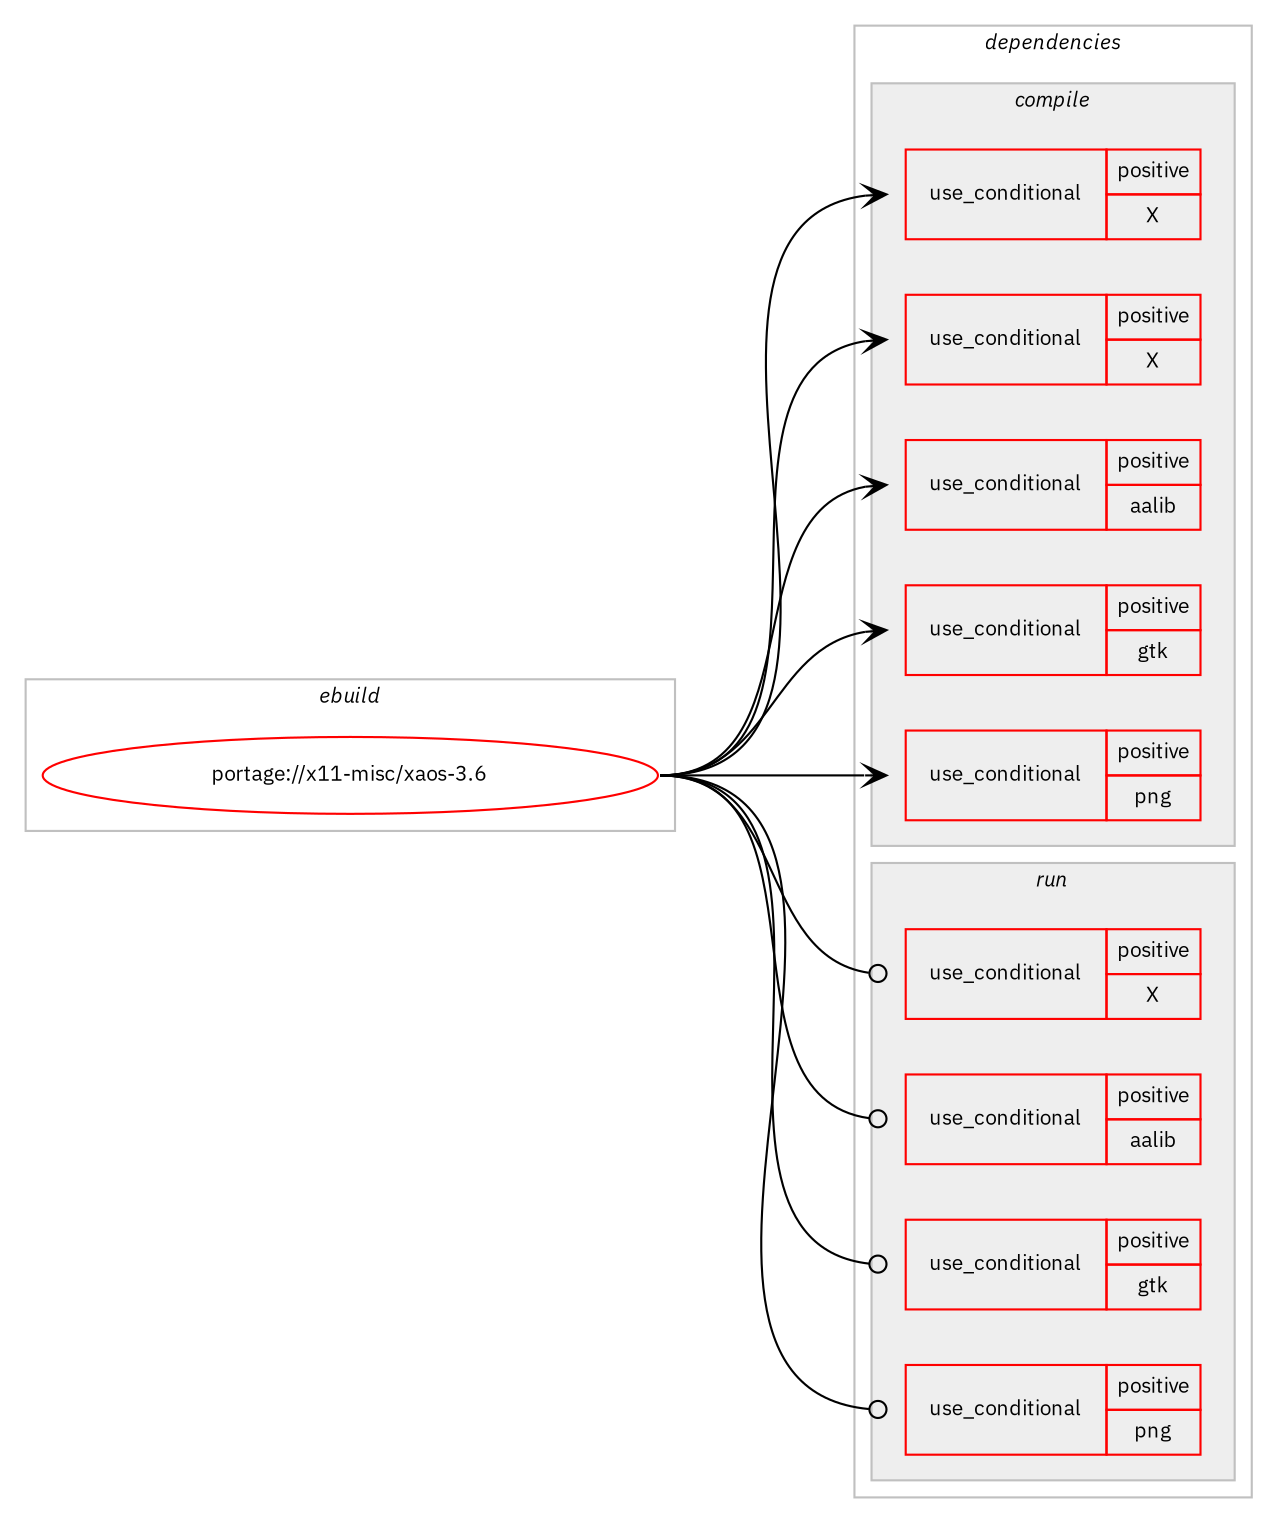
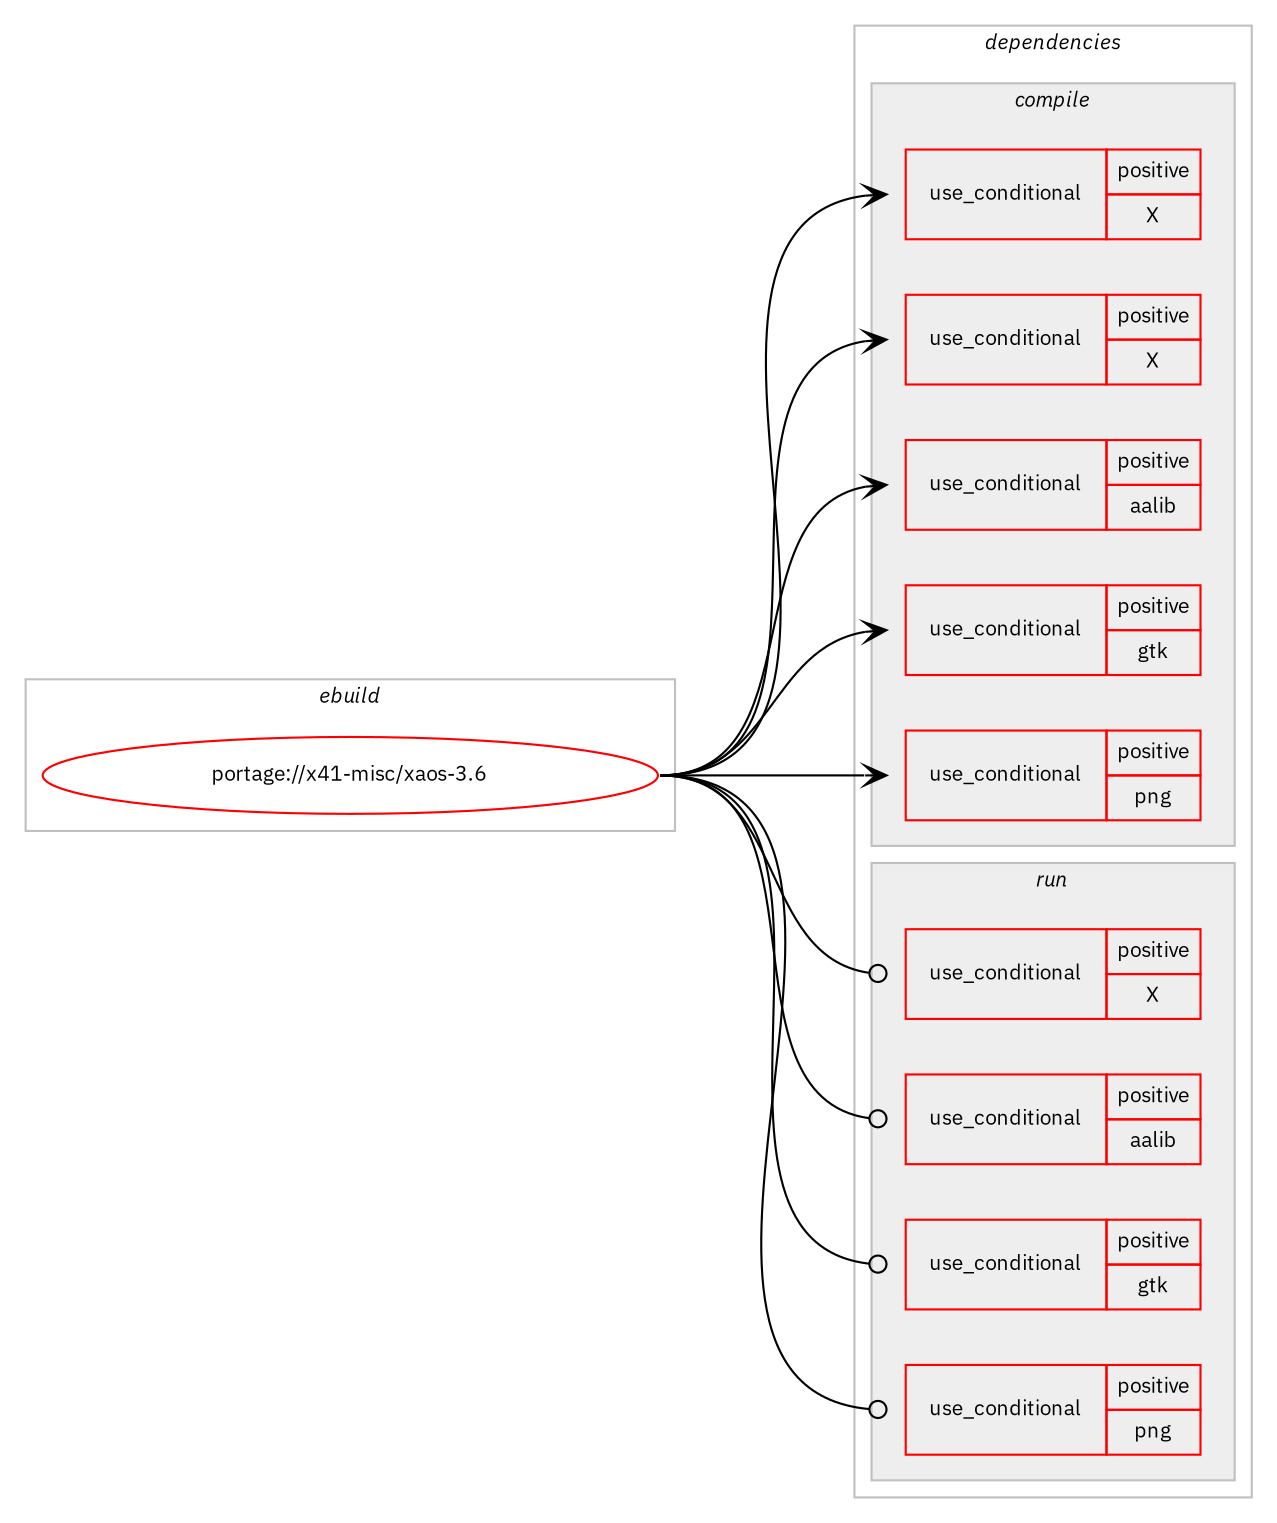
(350, 775) -> (350, 775)
